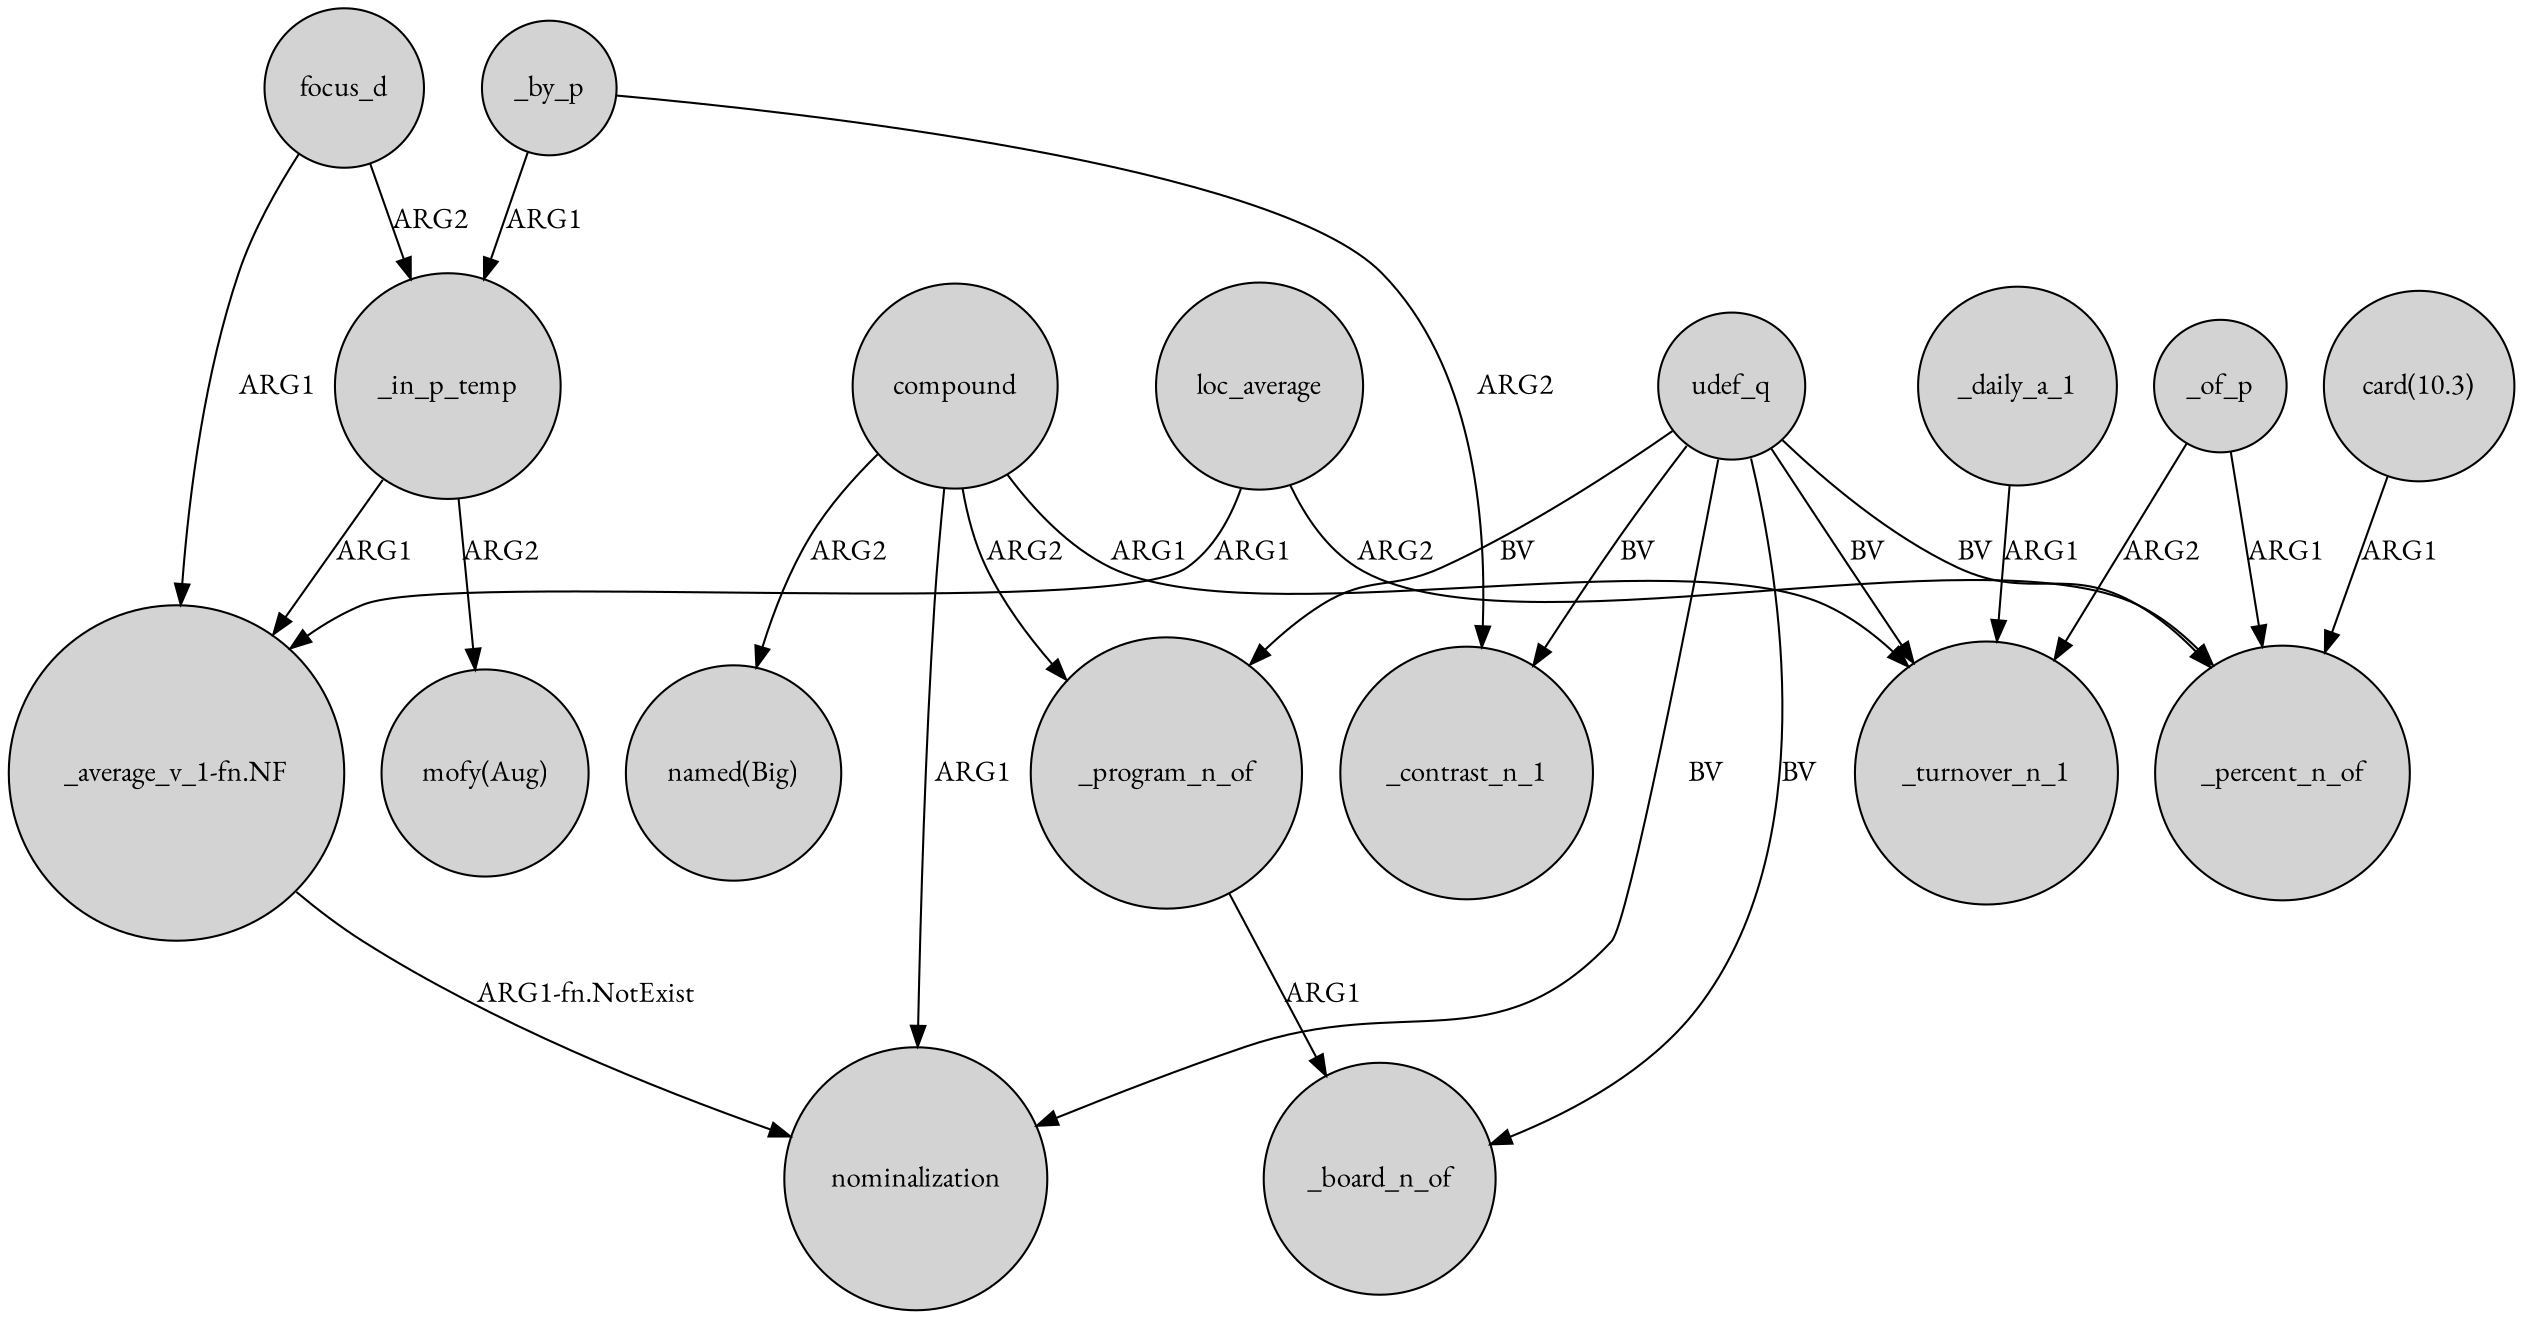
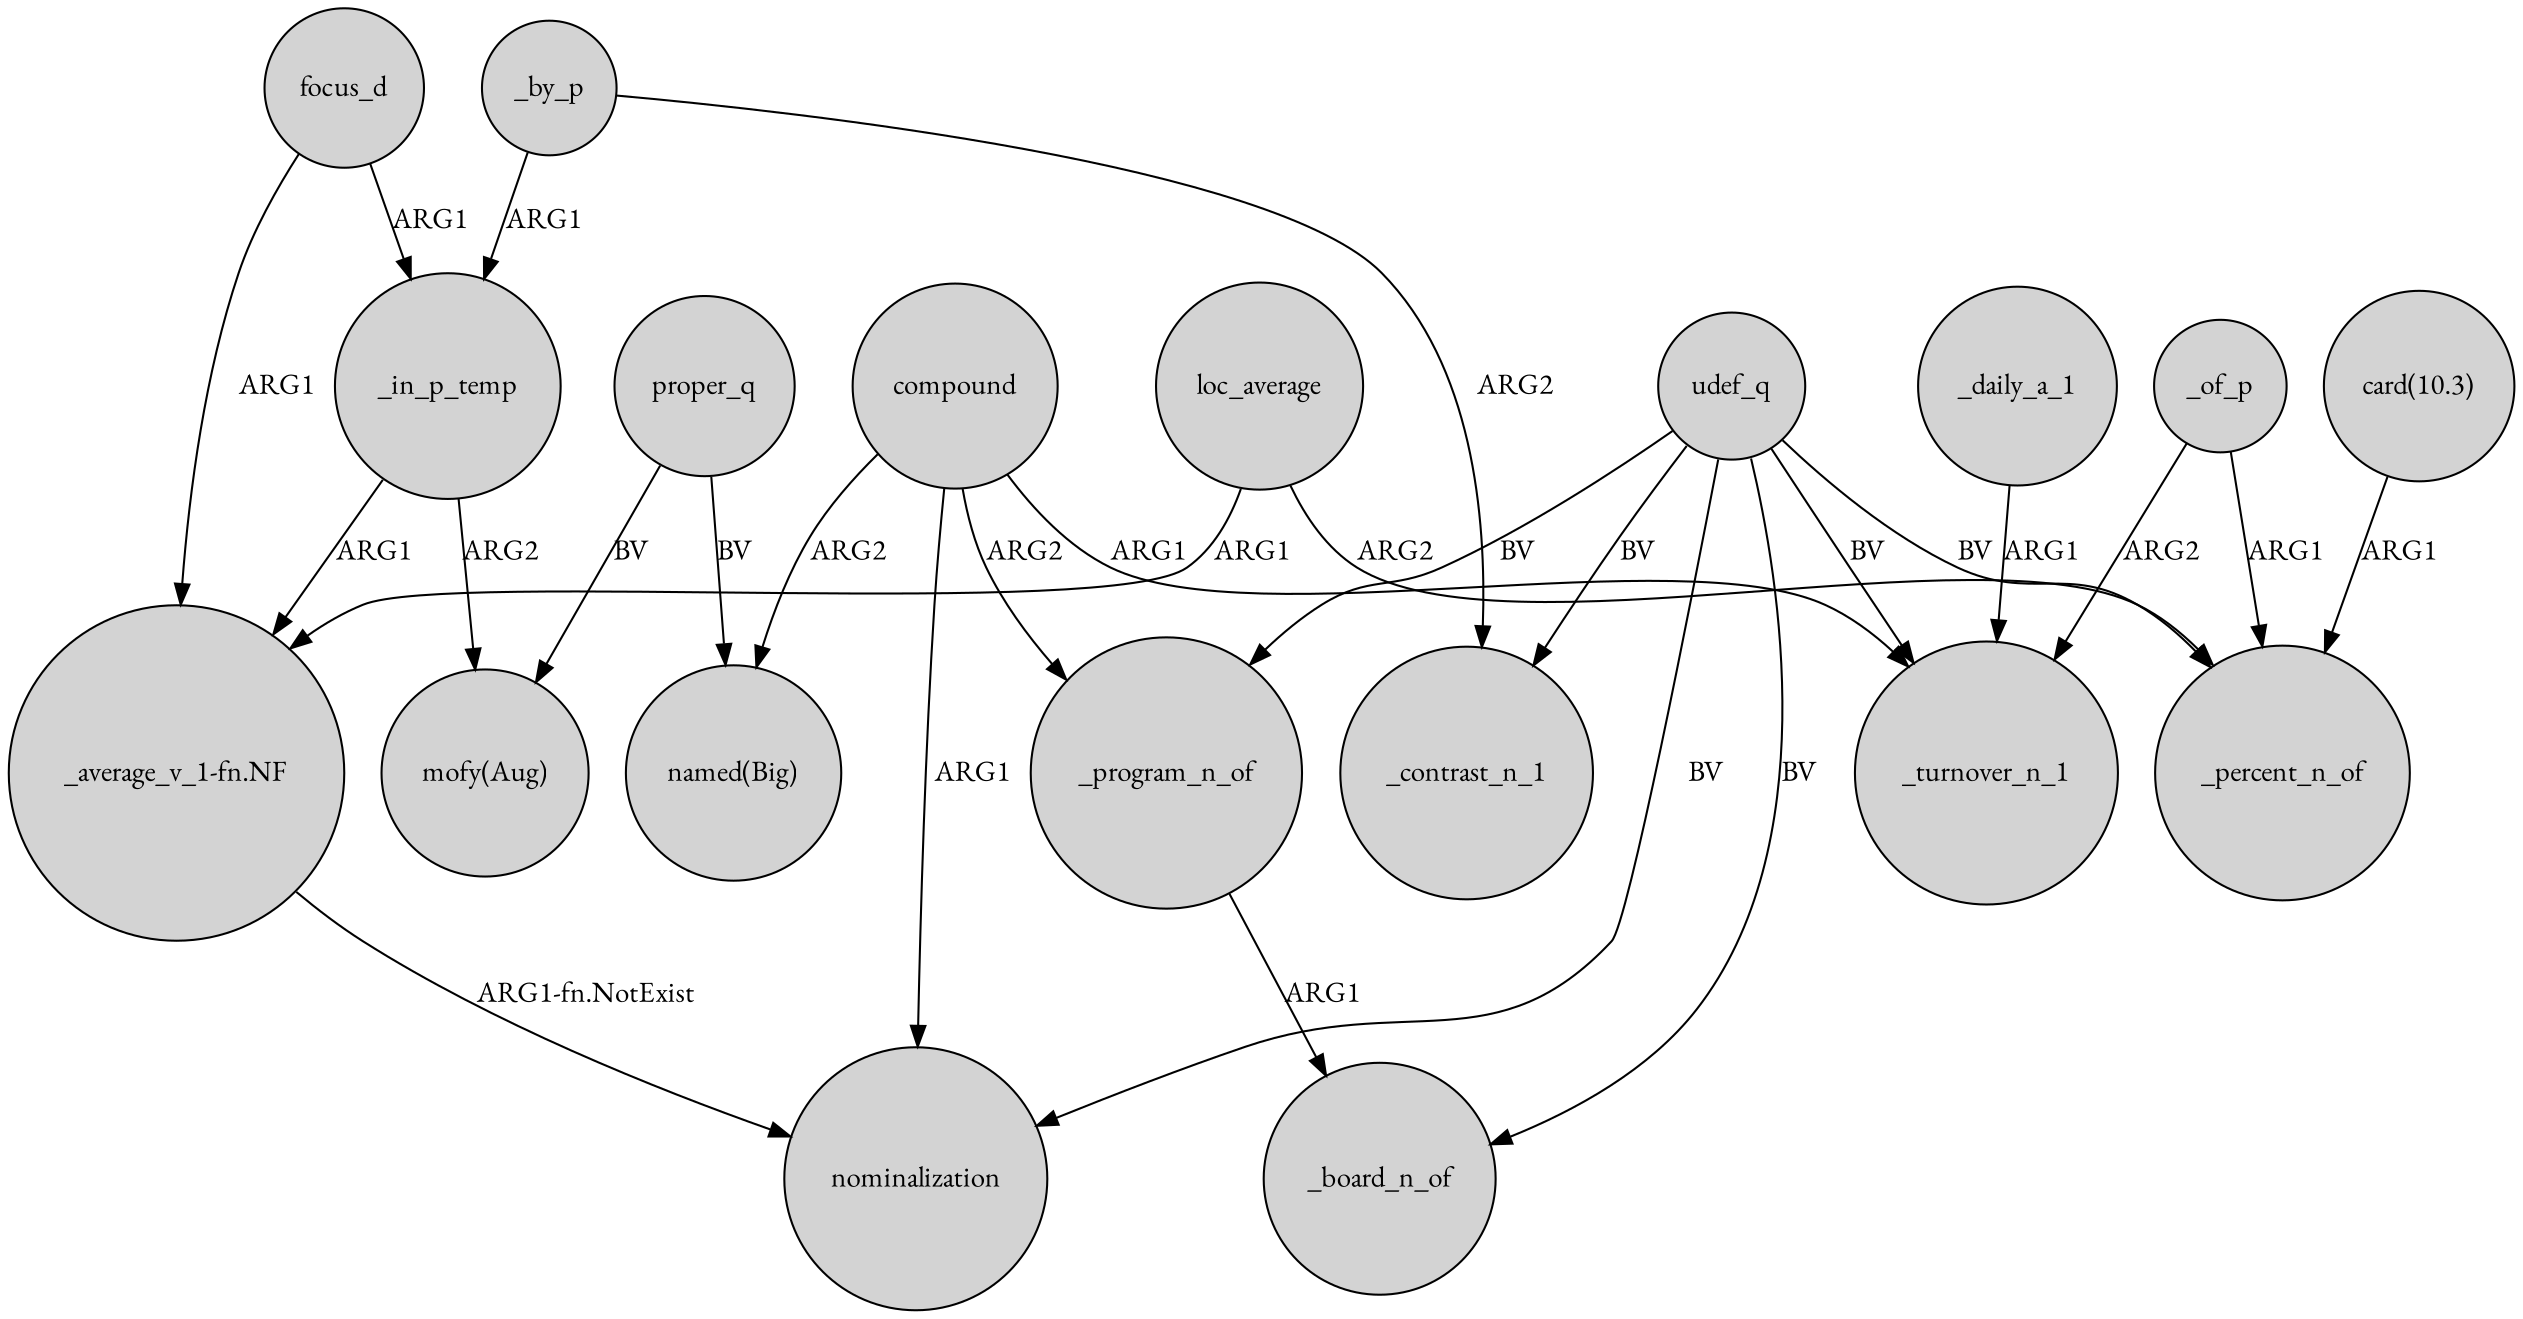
(430, 220) -> (430, 220)
none -> (705, 386)
